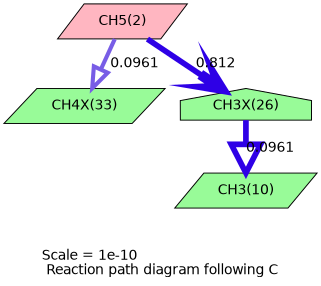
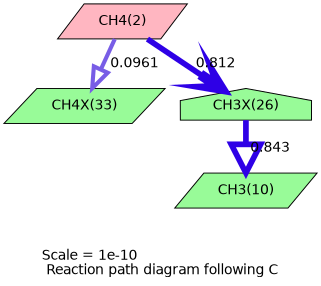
(122, 21) -> (122, 21)
(268, 148) -> (268, 148)
